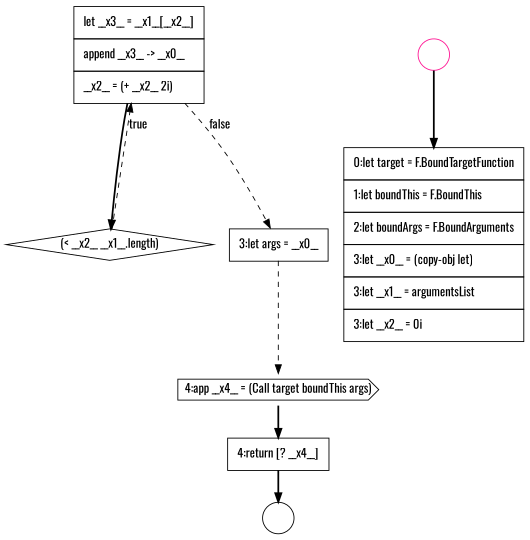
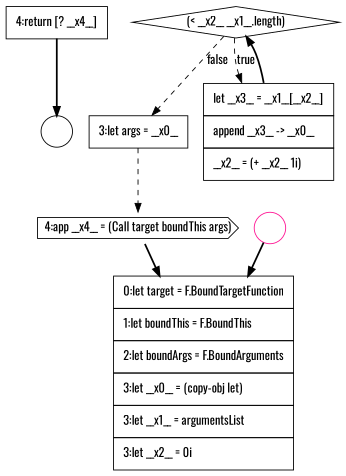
(128, 87) -> (257, 164)
(229, 159) -> (191, 72)
(278, 417) -> (150, 256)
